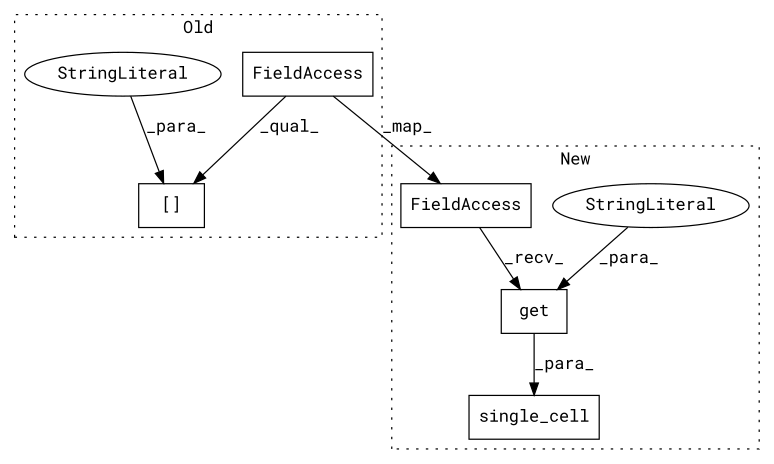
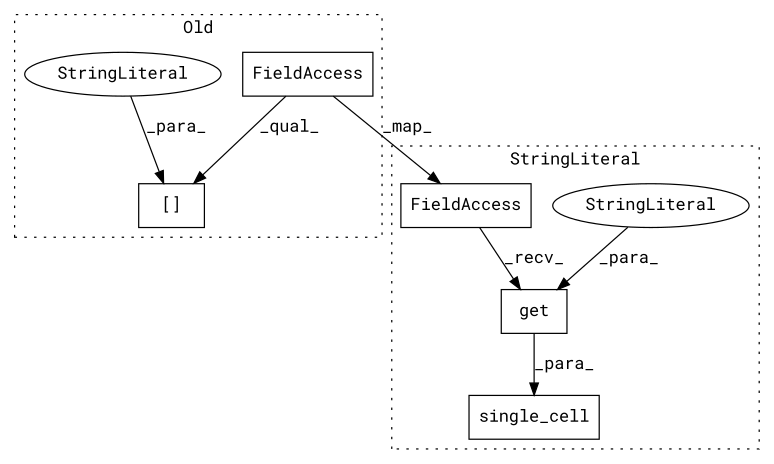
(575, 160) -> (575, 160)
